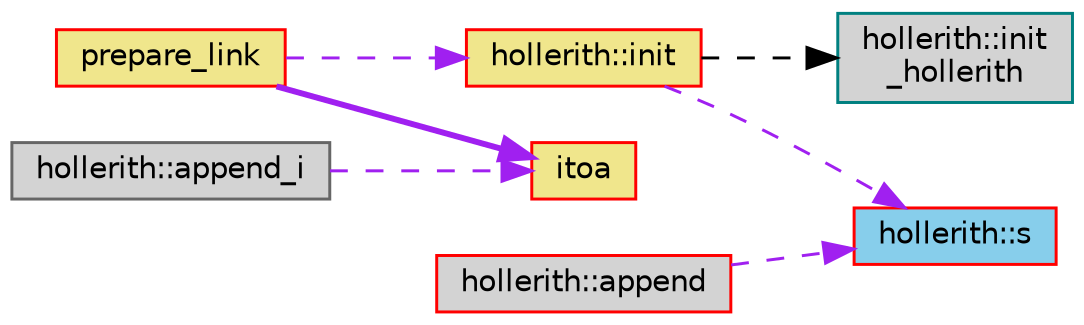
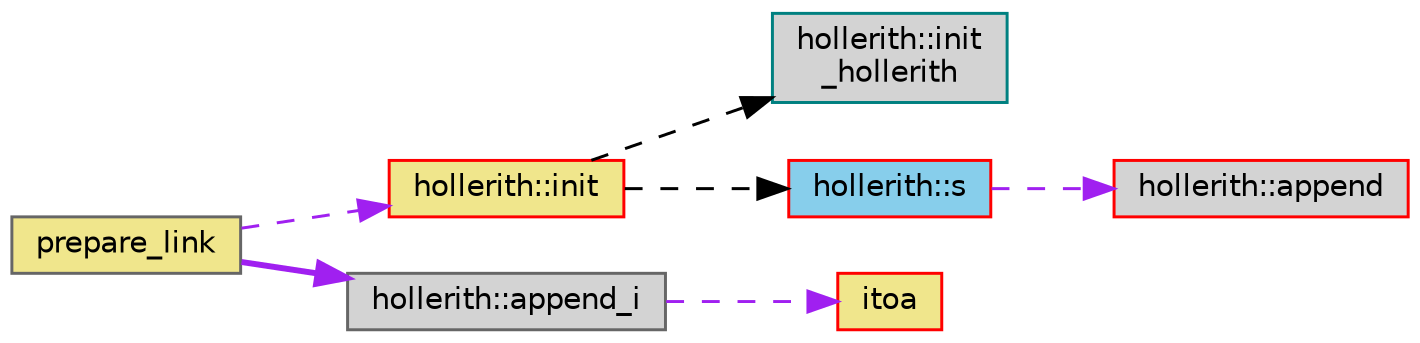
(171, 58) -> (126, 245)
(389, 118) -> (279, 268)
(774, 135) -> (691, 189)
(777, 259) -> (1038, 189)
